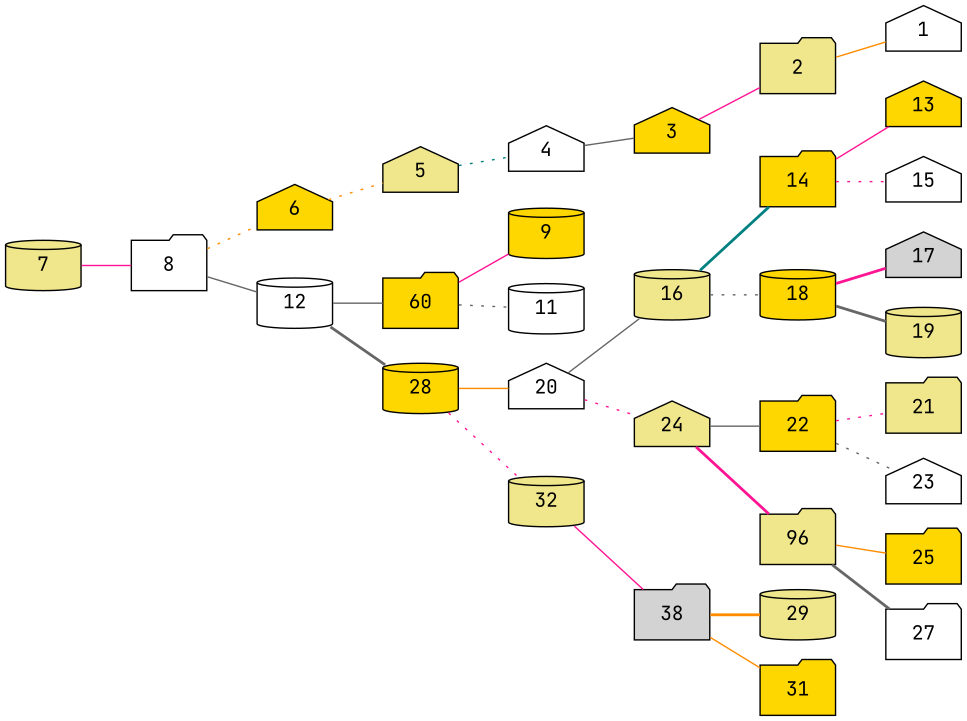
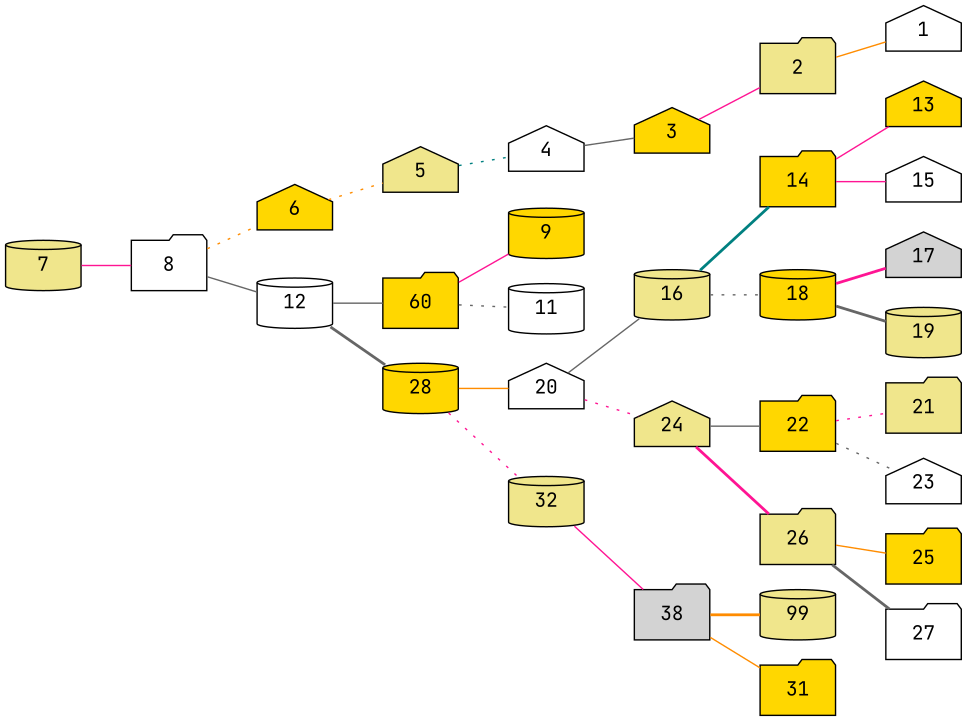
(861, 182) -> (861, 182)
(798, 539) -> (798, 539)
(798, 615) -> (798, 615)
